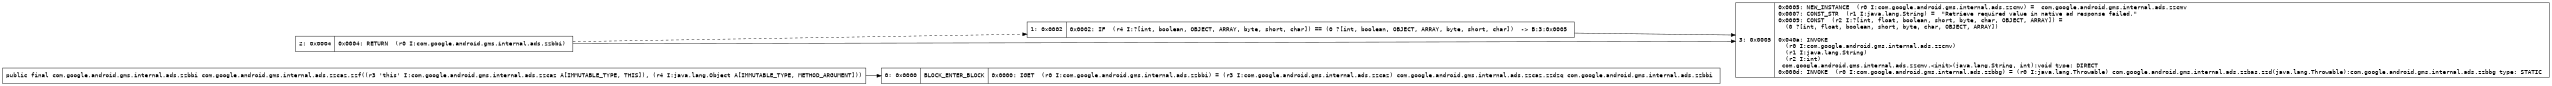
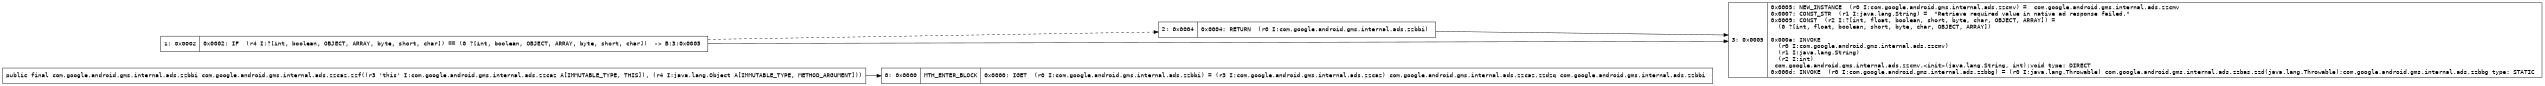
(798, 38) -> (931, 36)
(1807, 40) -> (1800, 40)
(954, 76) -> (951, 76)
